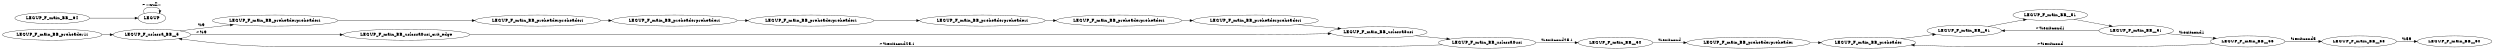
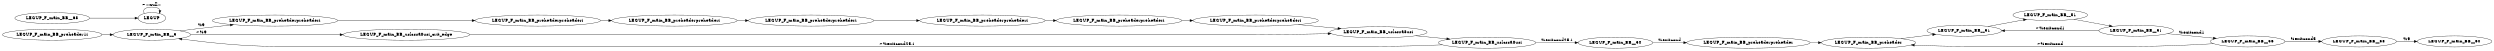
(52, 18) -> (52, 18)
(152, 35) -> (152, 35)
(2407, 39) -> (2407, 39)
